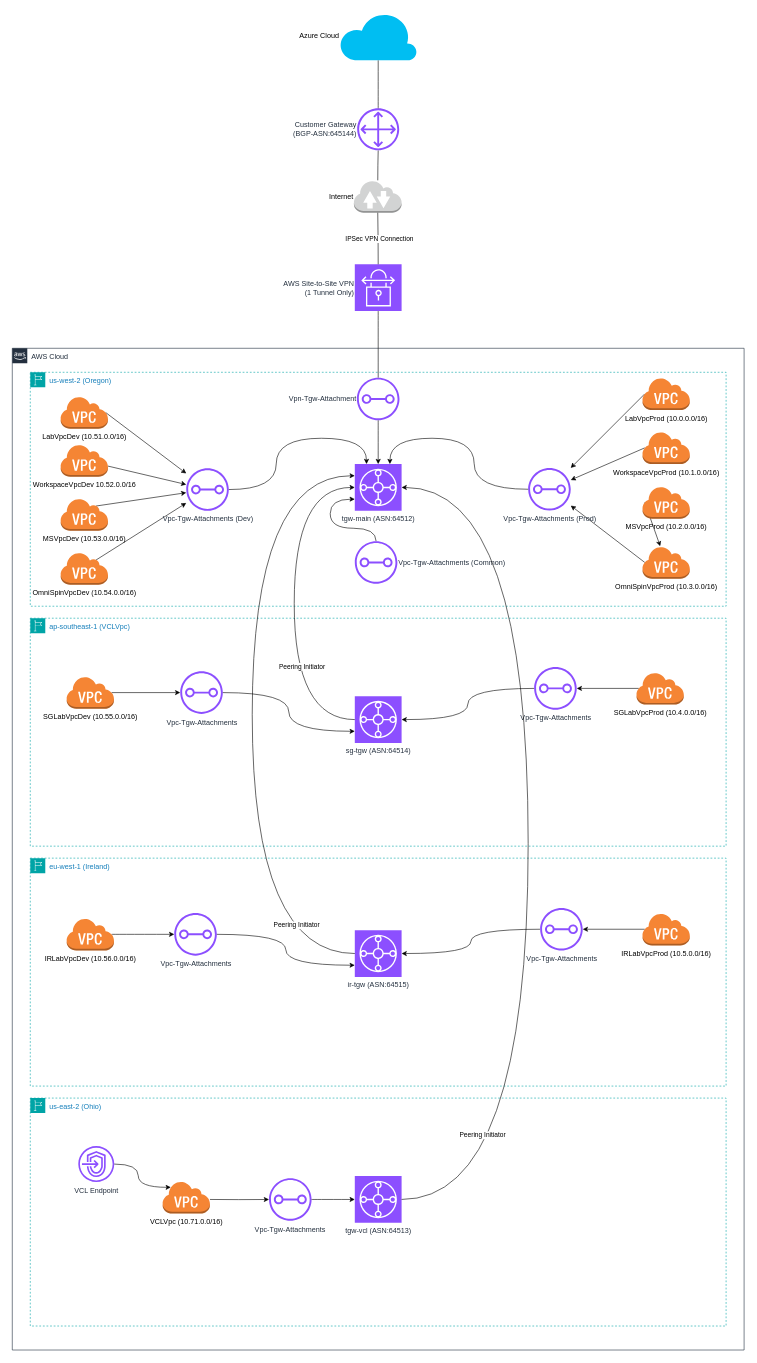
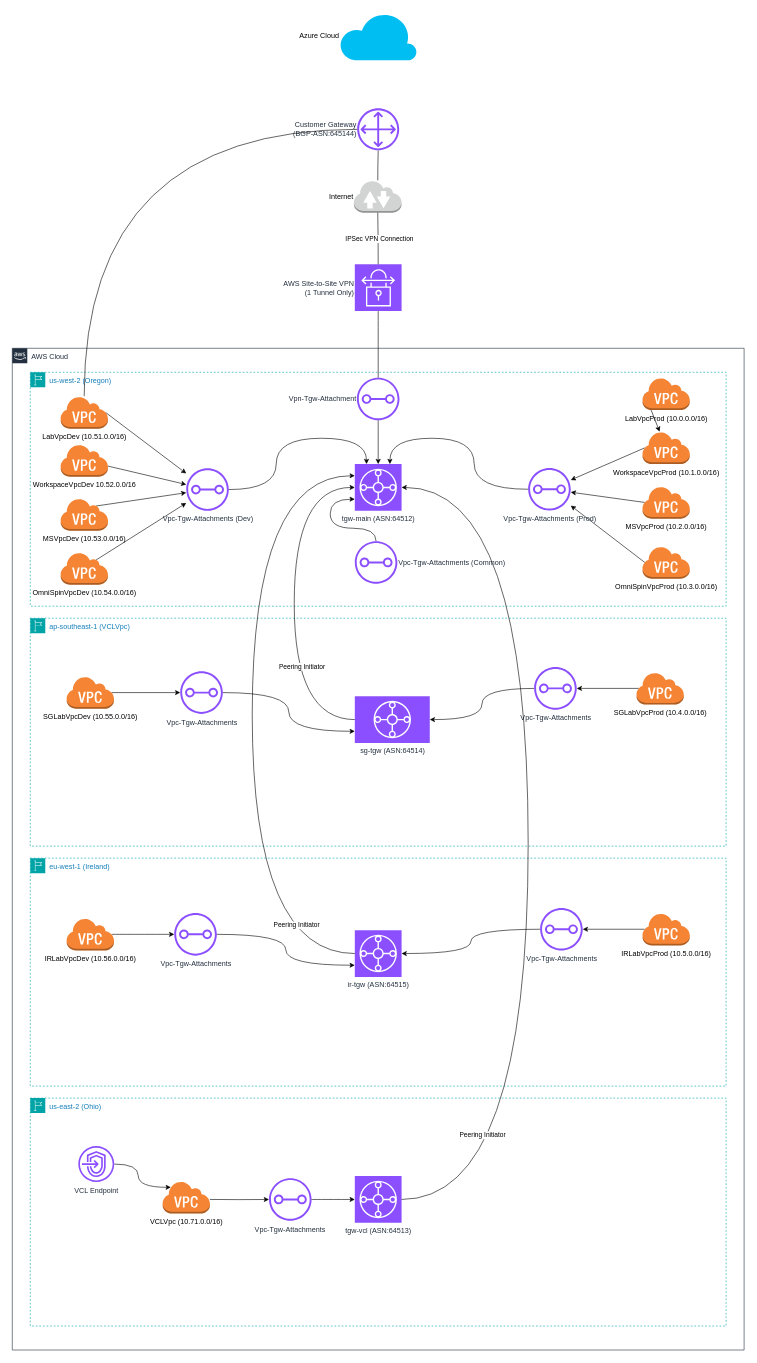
(378, 84) -> (154, 195)
(575, 464) -> (655, 420)
(655, 530) -> (608, 497)
(378, 720) -> (392, 720)
